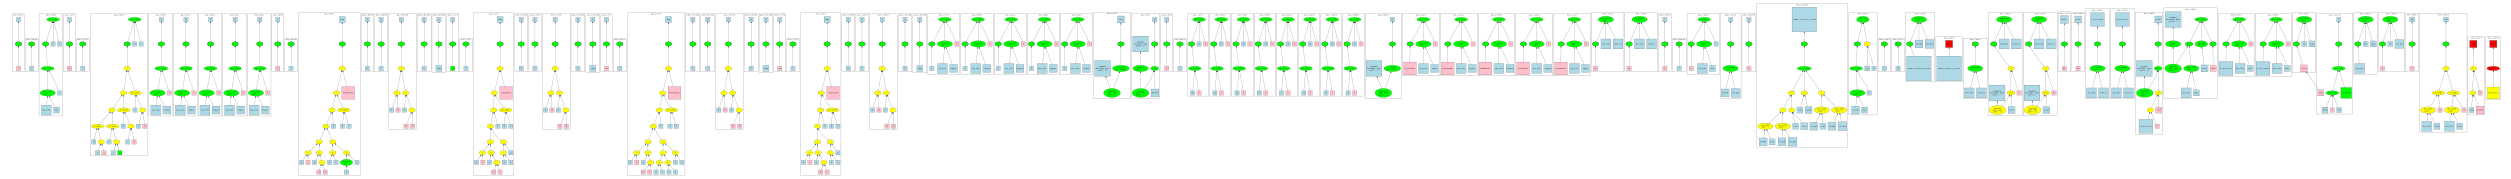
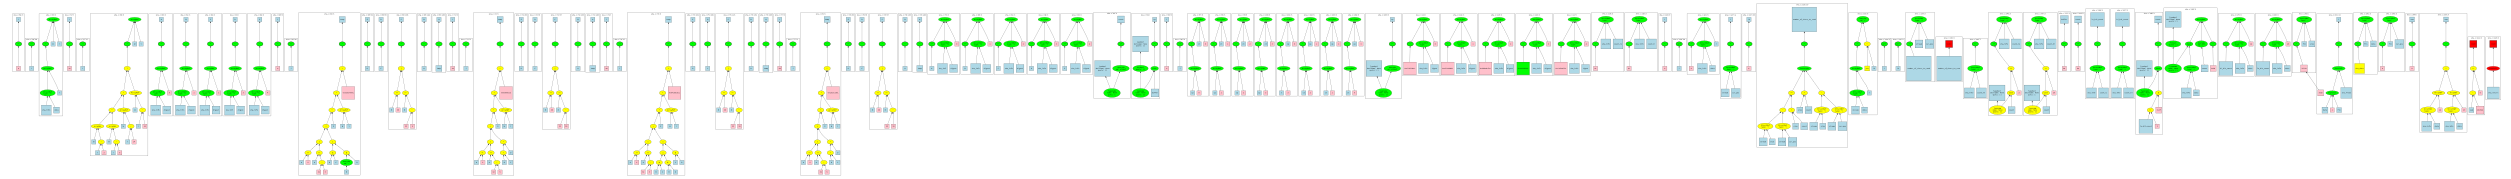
(453, 68) -> (453, 68)
(1523, 68) -> (1523, 68)
(1867, 68) -> (1867, 68)
(2360, 68) -> (2360, 68)
(2346, 93) -> (2346, 93)
(2493, 93) -> (2493, 93)
(120, 153) -> (120, 153)
